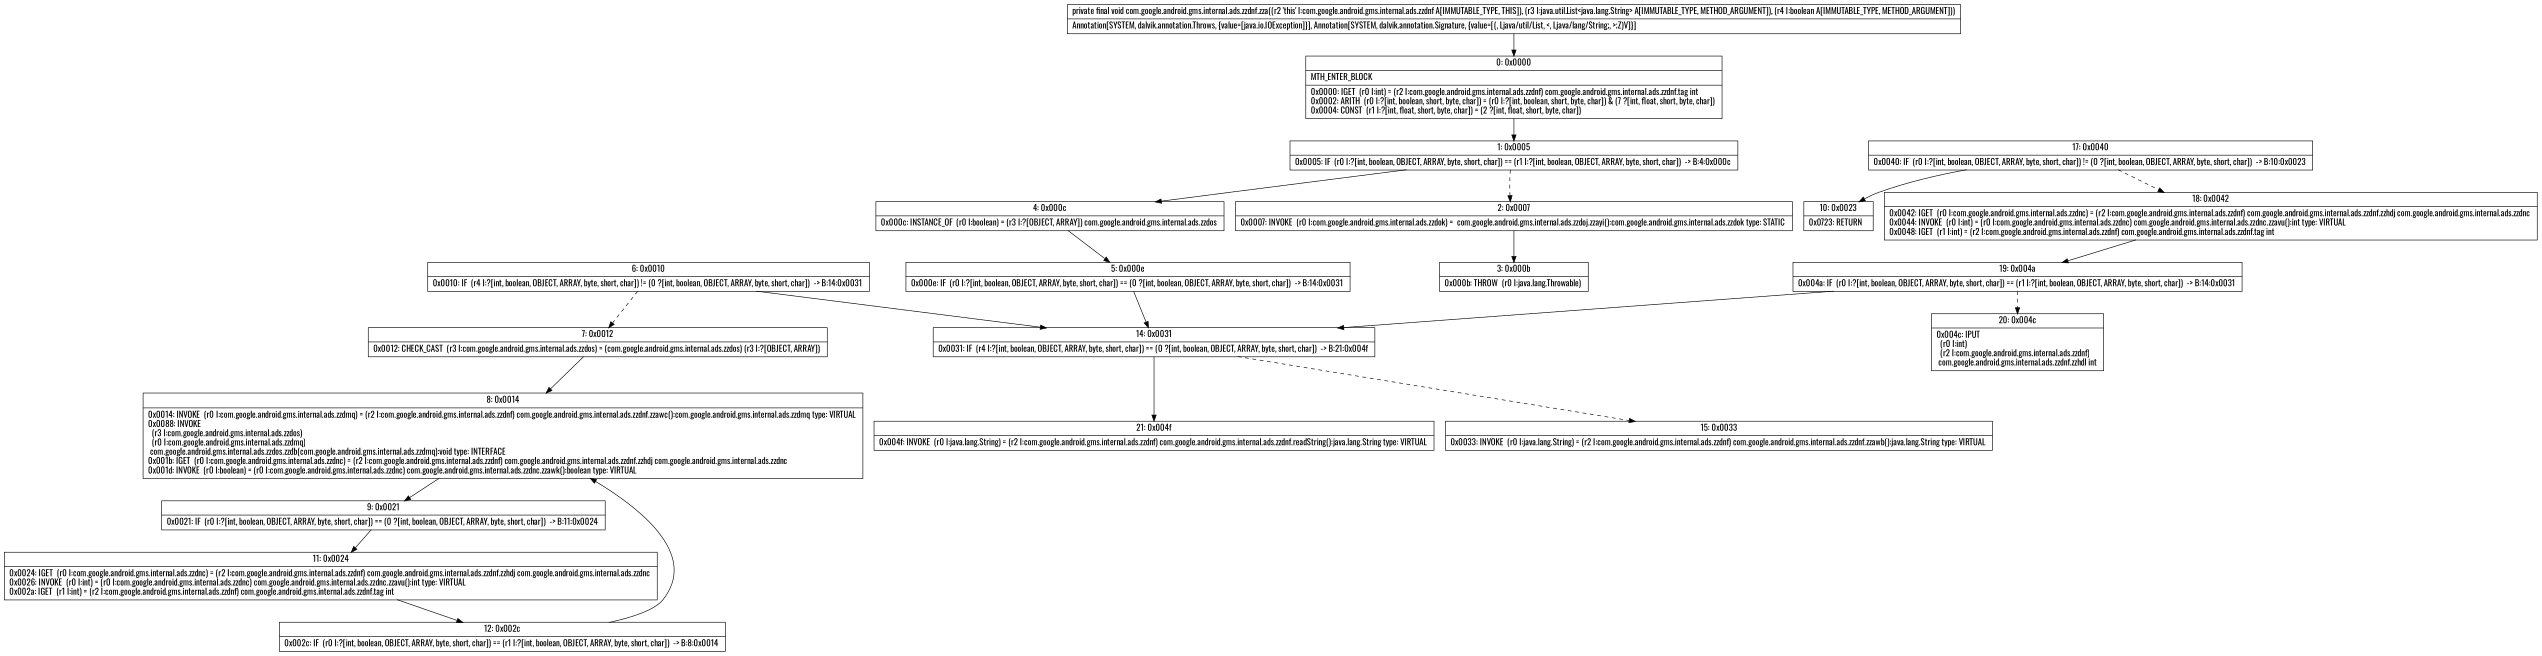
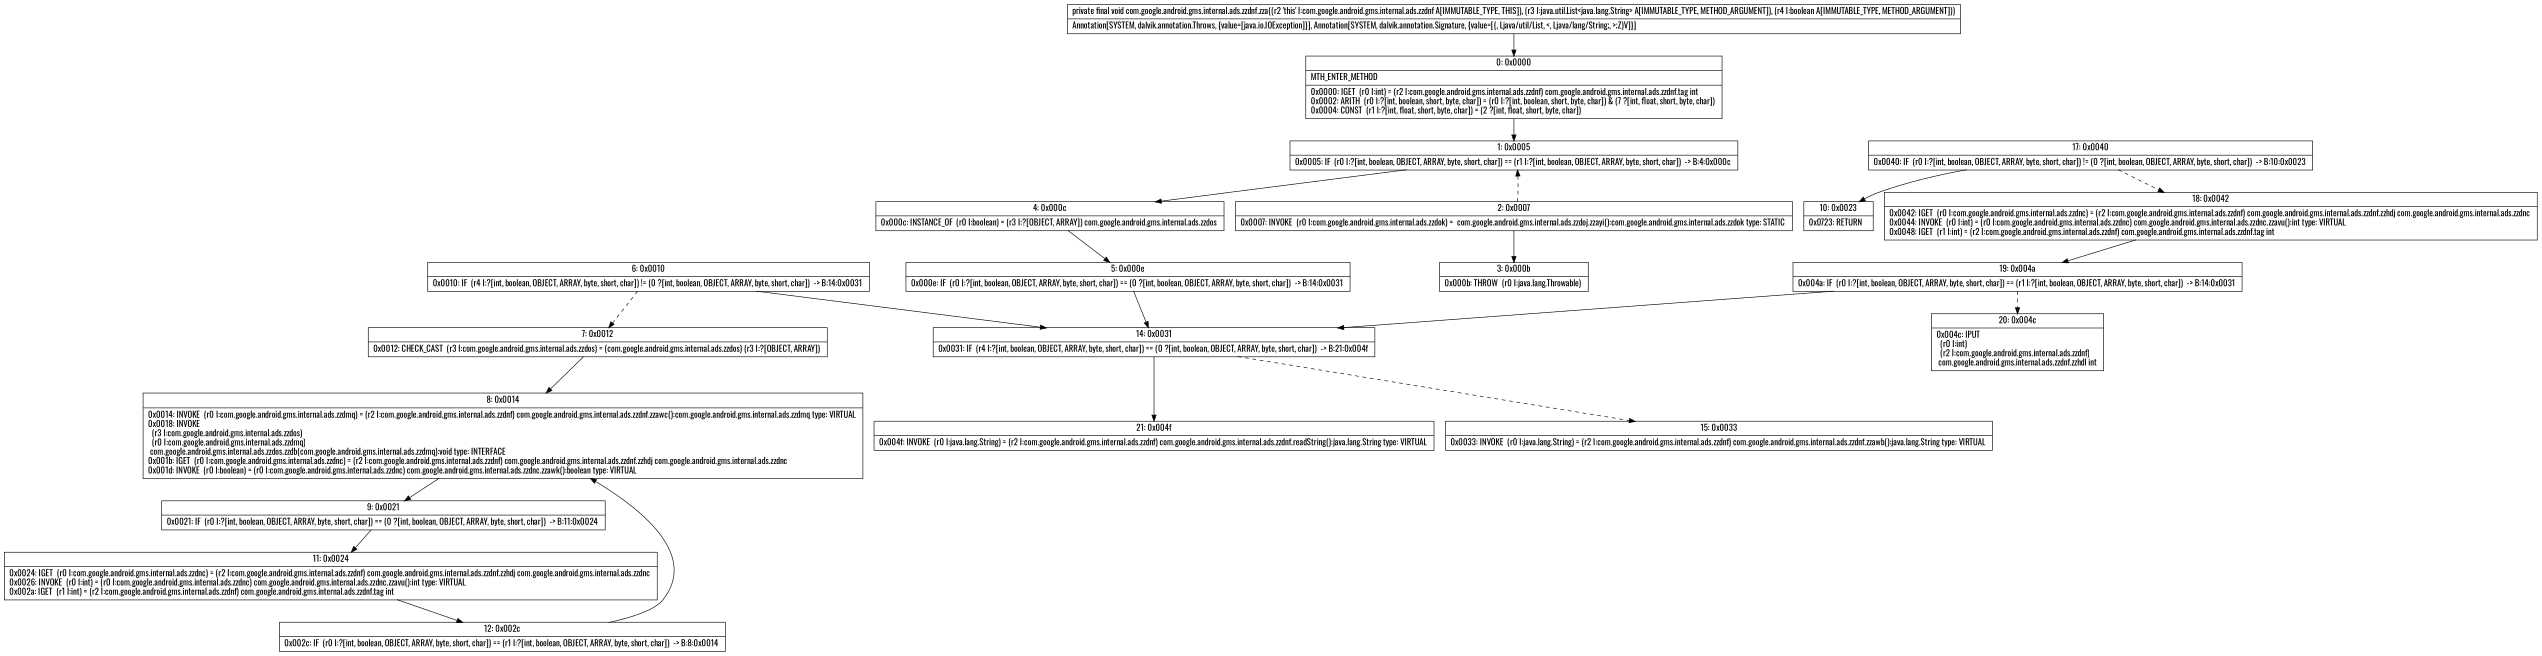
(1342, 77) -> (1345, 77)
(1510, 183) -> (1518, 189)
(177, 424) -> (176, 424)
